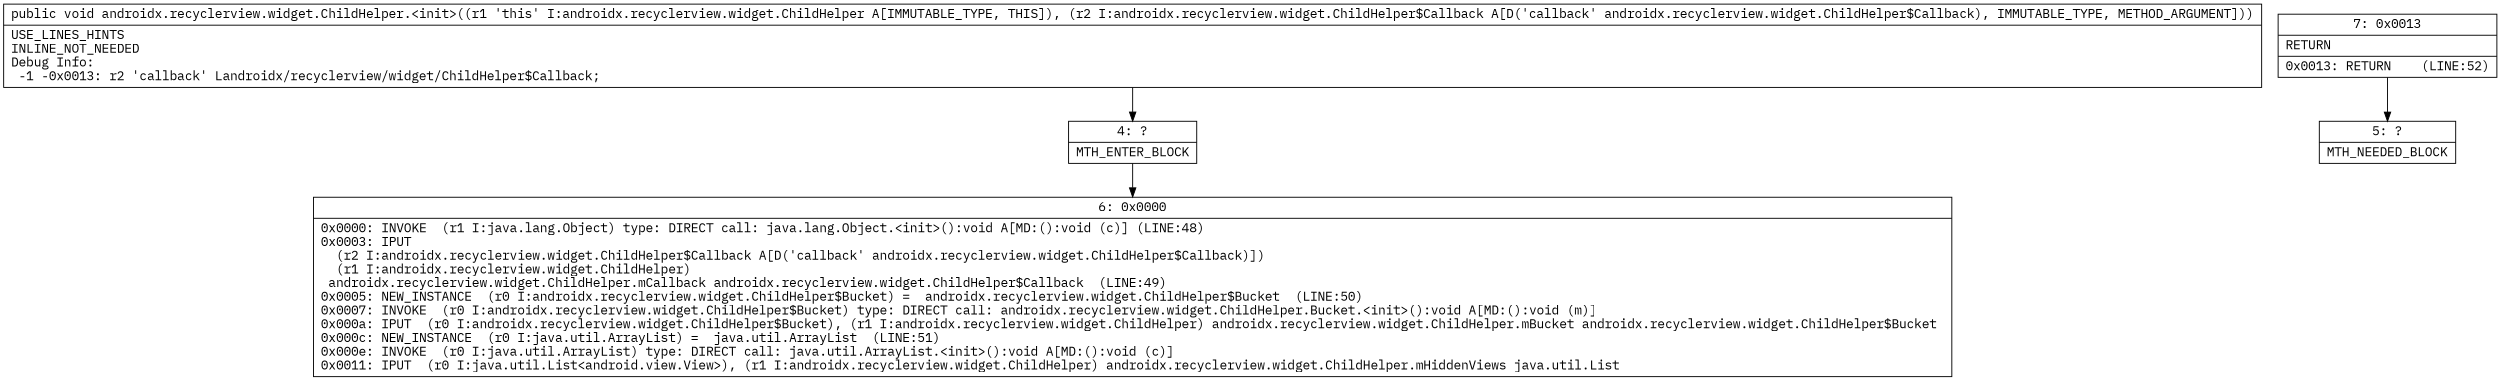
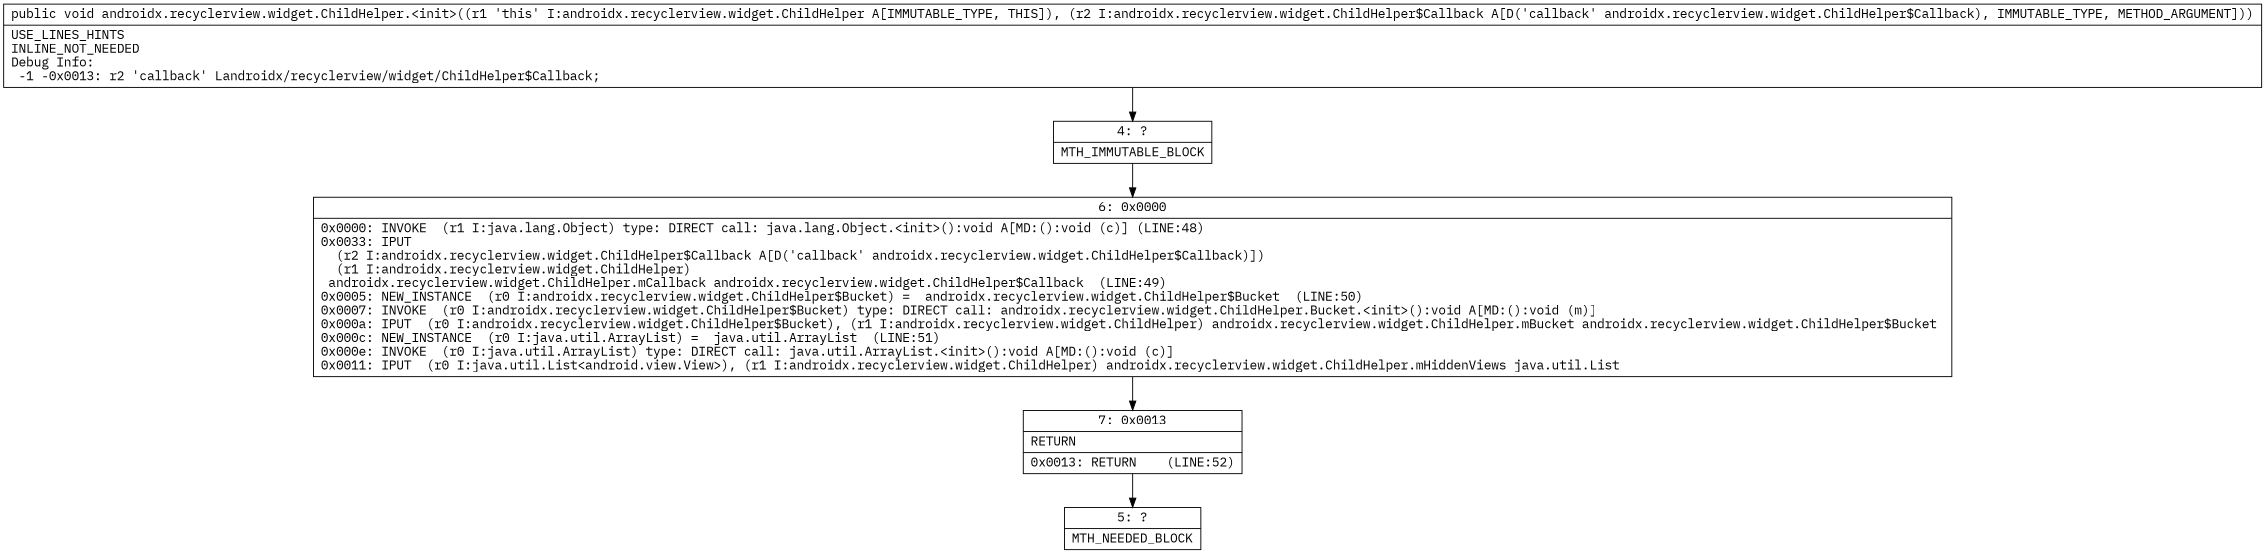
(1133, 152) -> (1133, 152)
(374, 242) -> (374, 242)
none -> (1133, 389)
